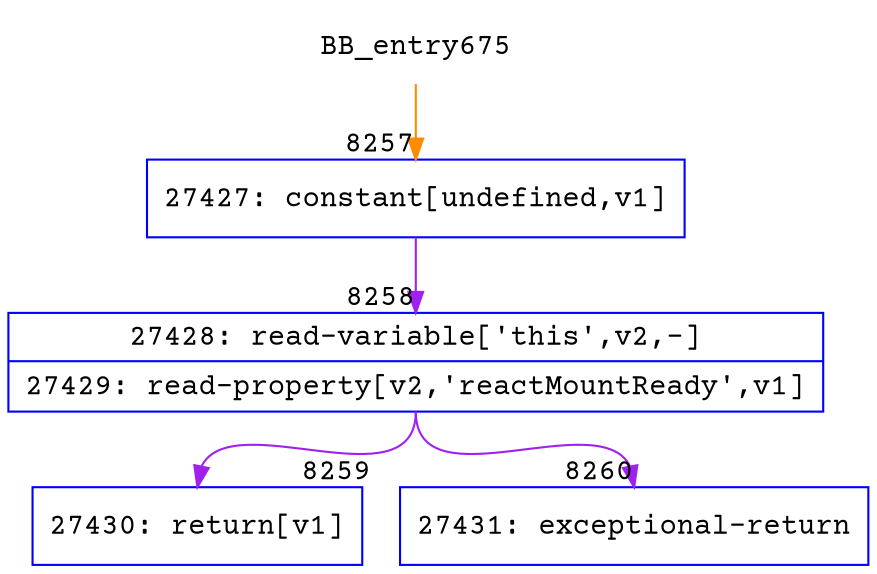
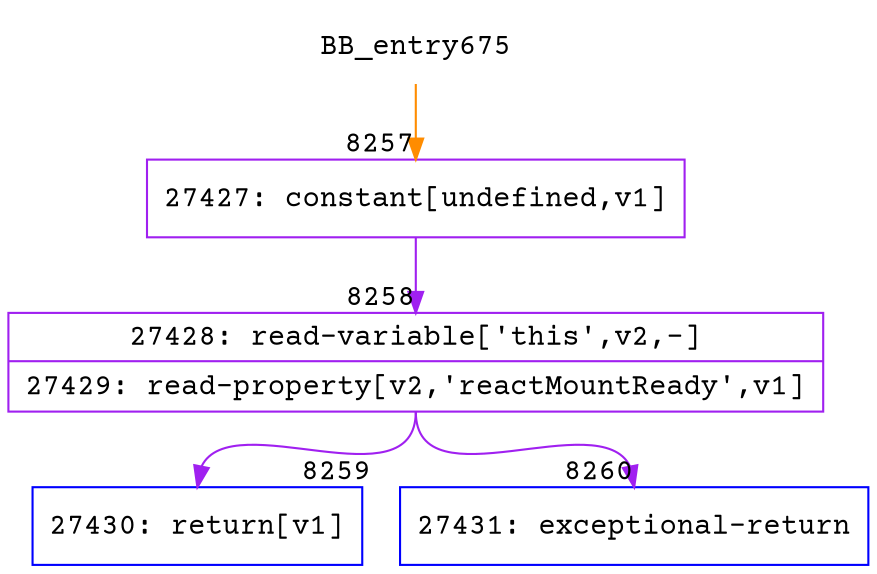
(416, 198) -> (416, 198)
(416, 362) -> (416, 362)
